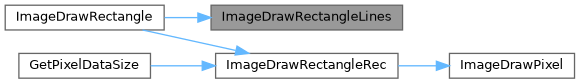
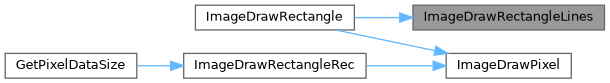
(189, 40) -> (385, 40)
